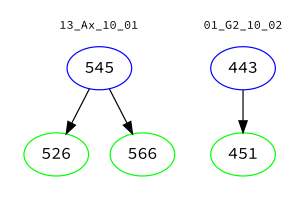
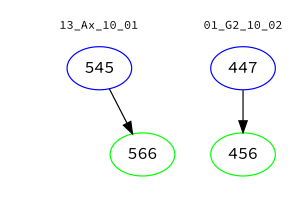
(243, 68) -> (243, 68)
(56, 154) -> none
(243, 154) -> (243, 154)
